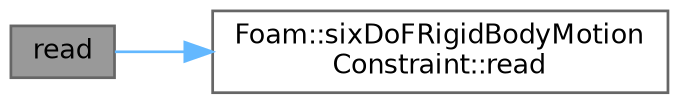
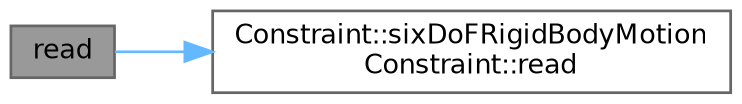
(440, 52) -> (472, 52)
